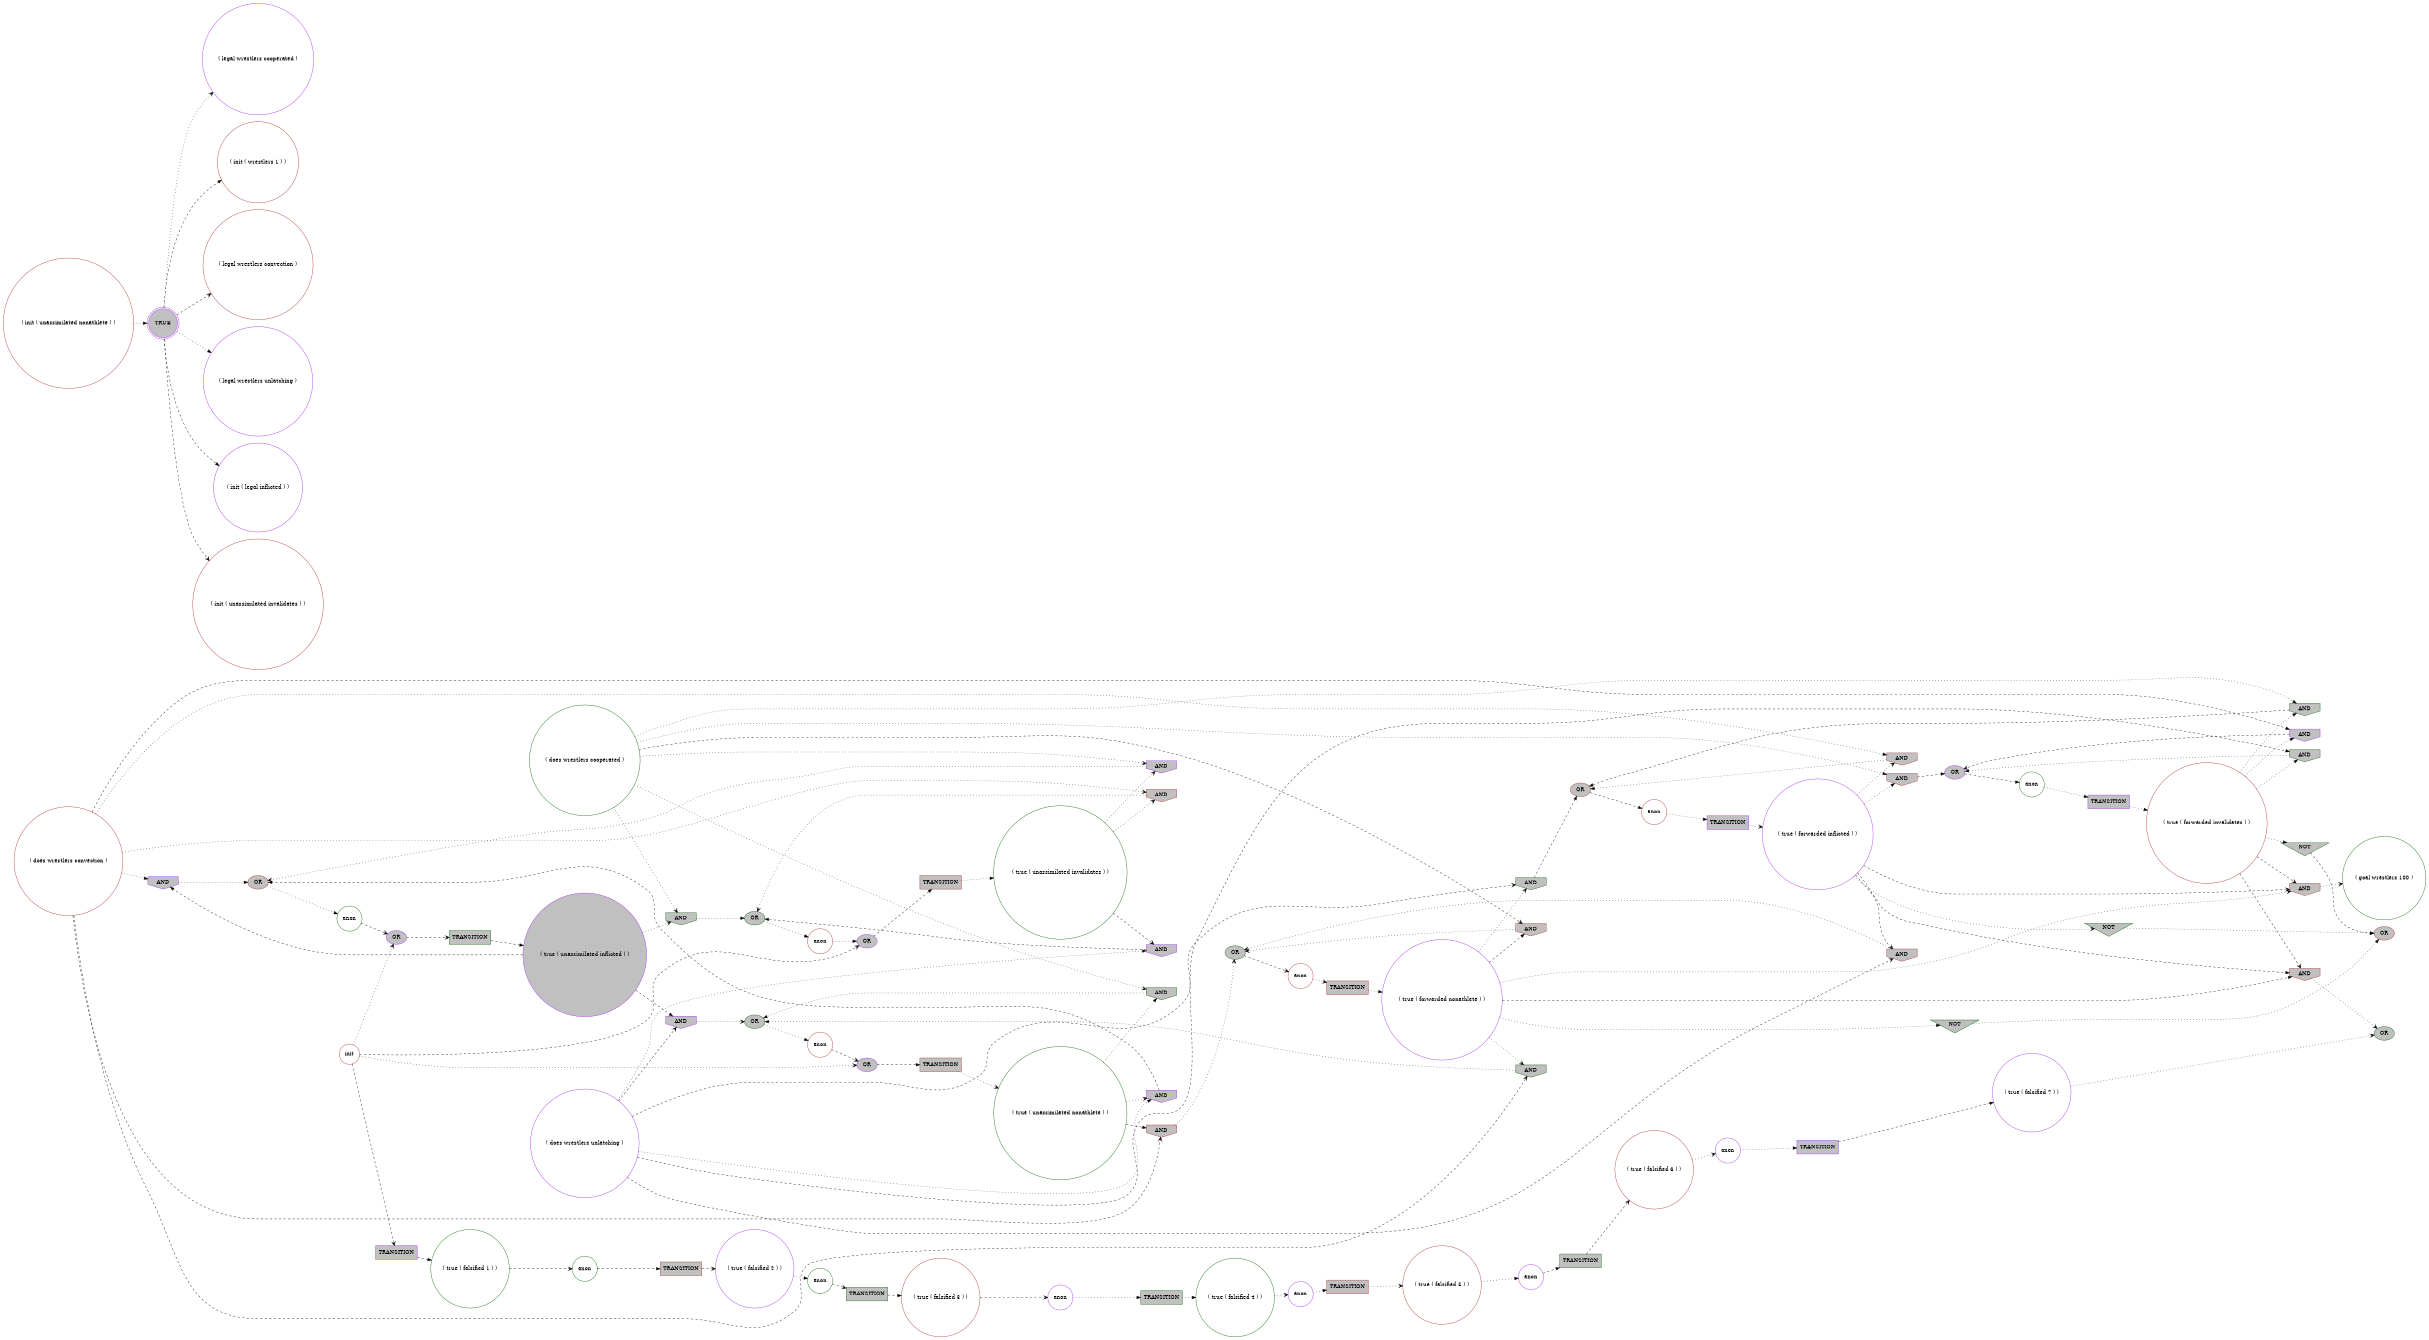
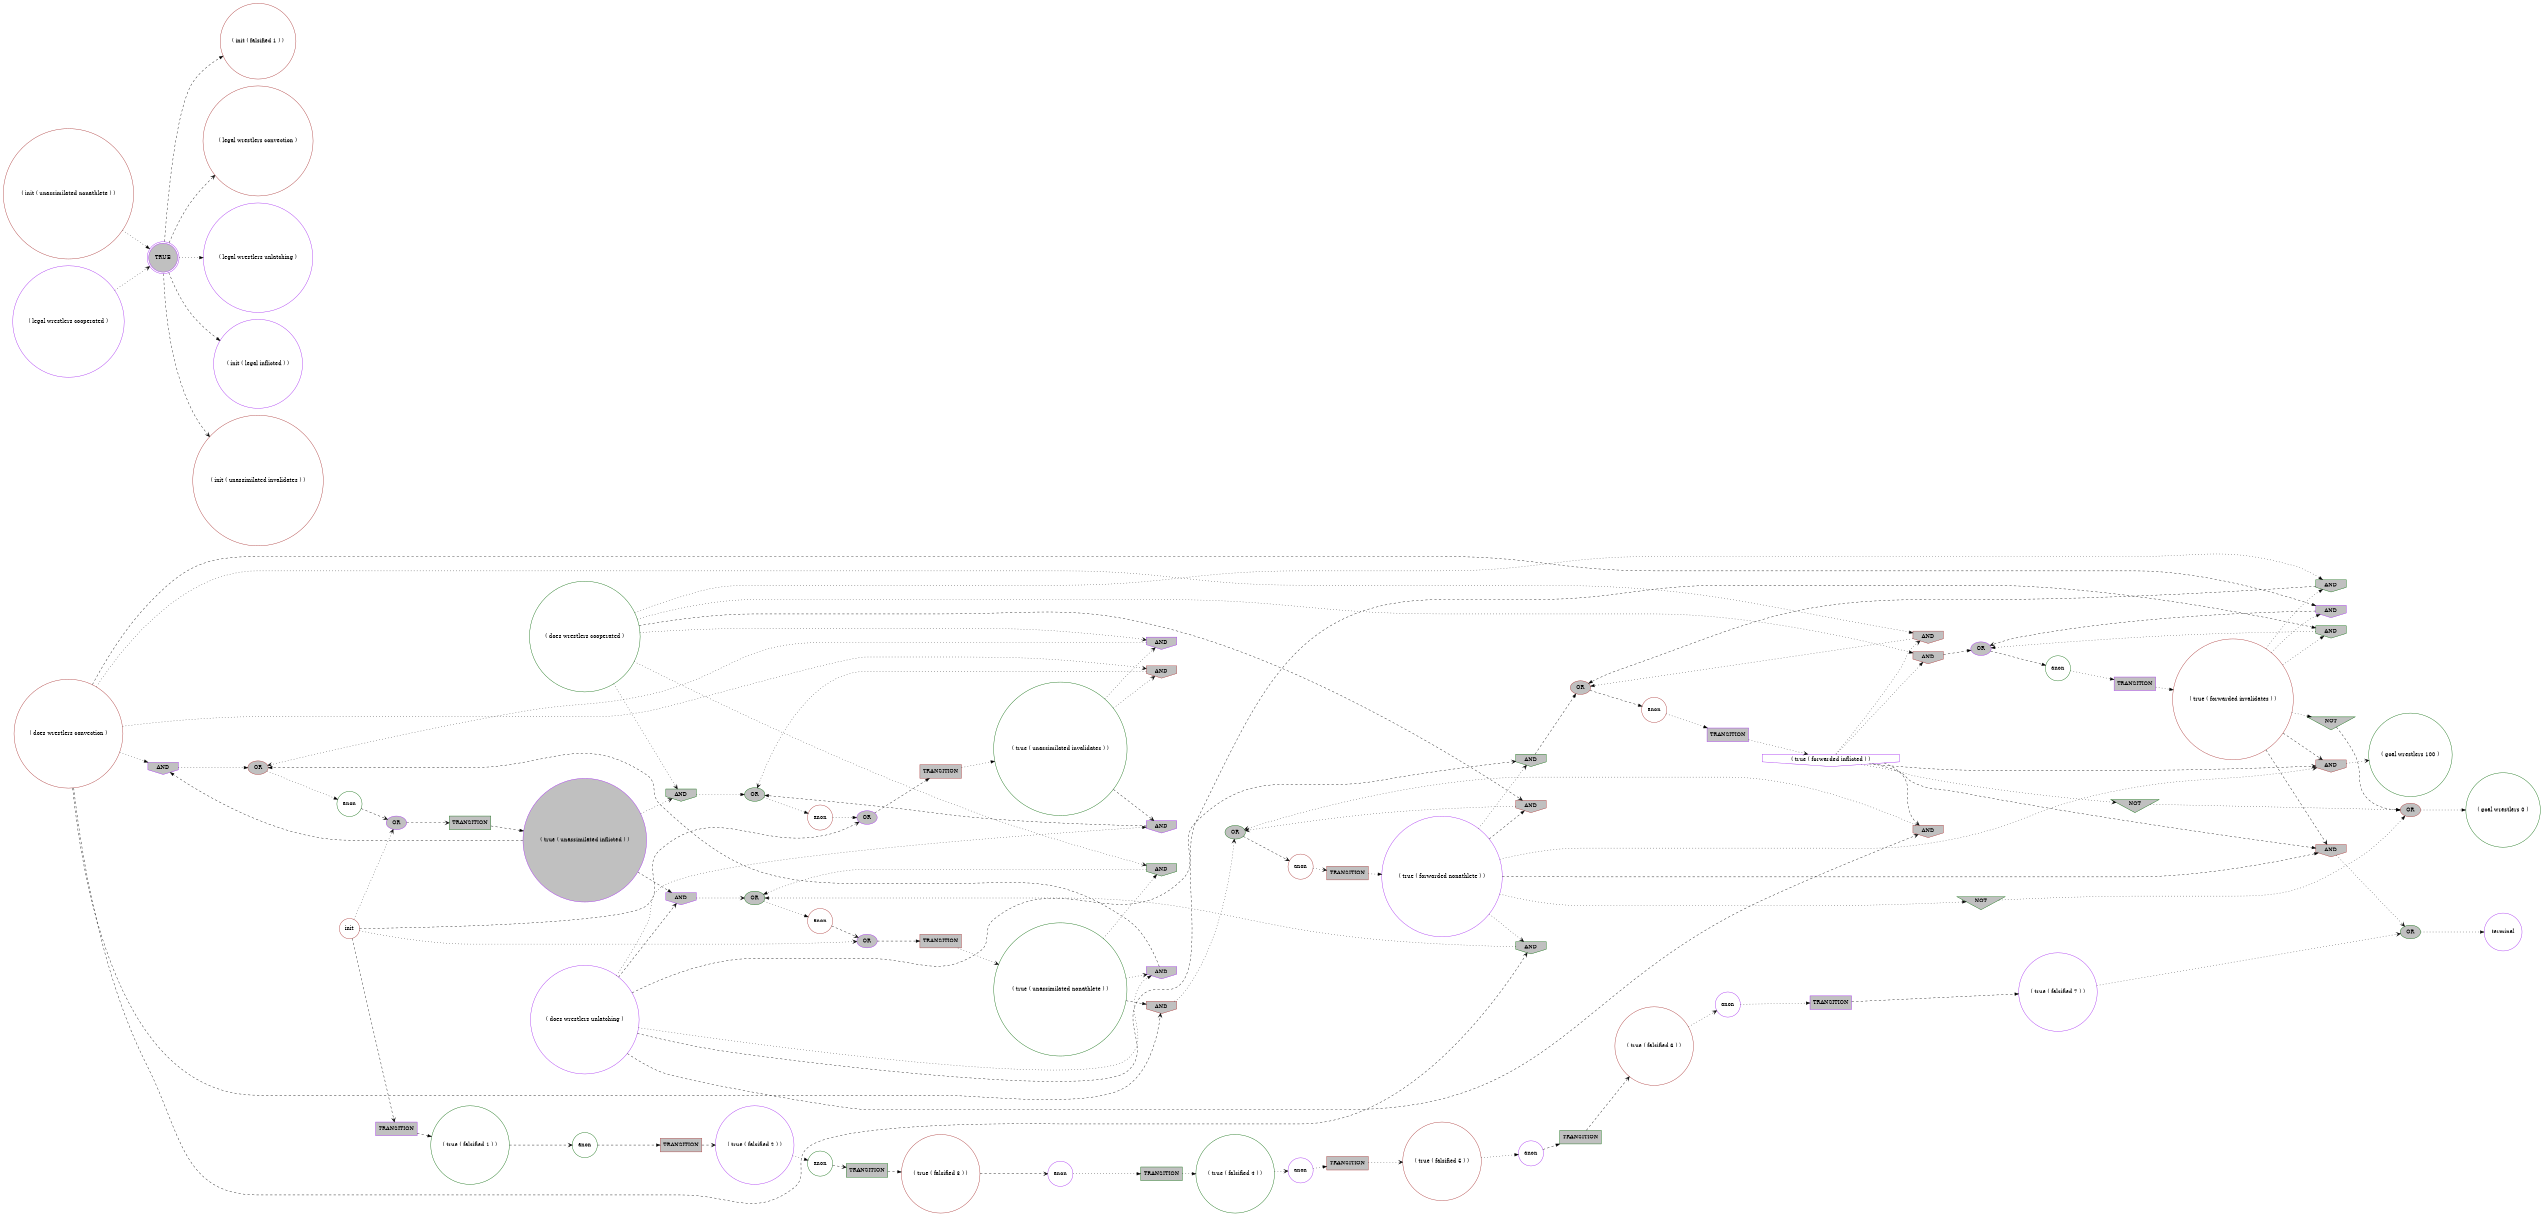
(258, 162) -> (258, 41)
(175, 197) -> (131, 280)
none -> (2503, 810)
(1818, 834) -> (1831, 760)
none -> (2503, 932)
